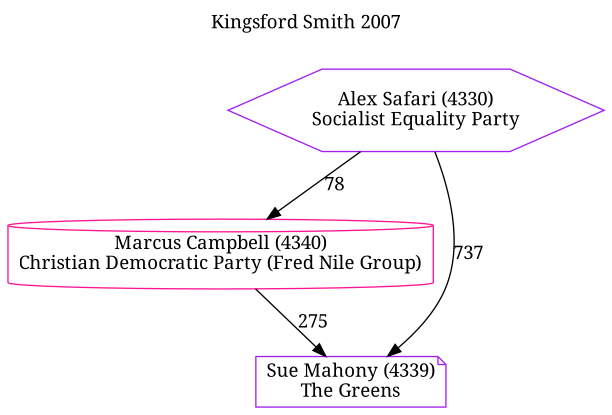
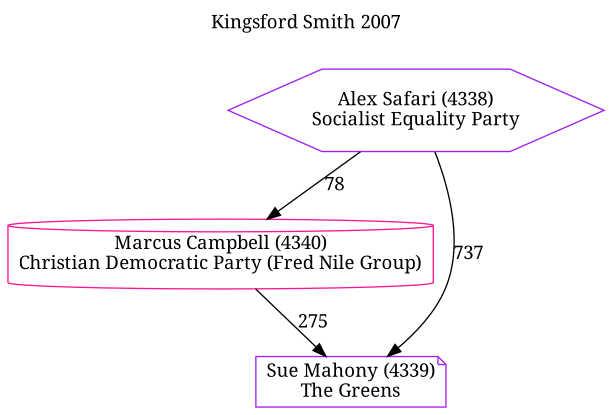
(416, 110) -> (416, 110)
